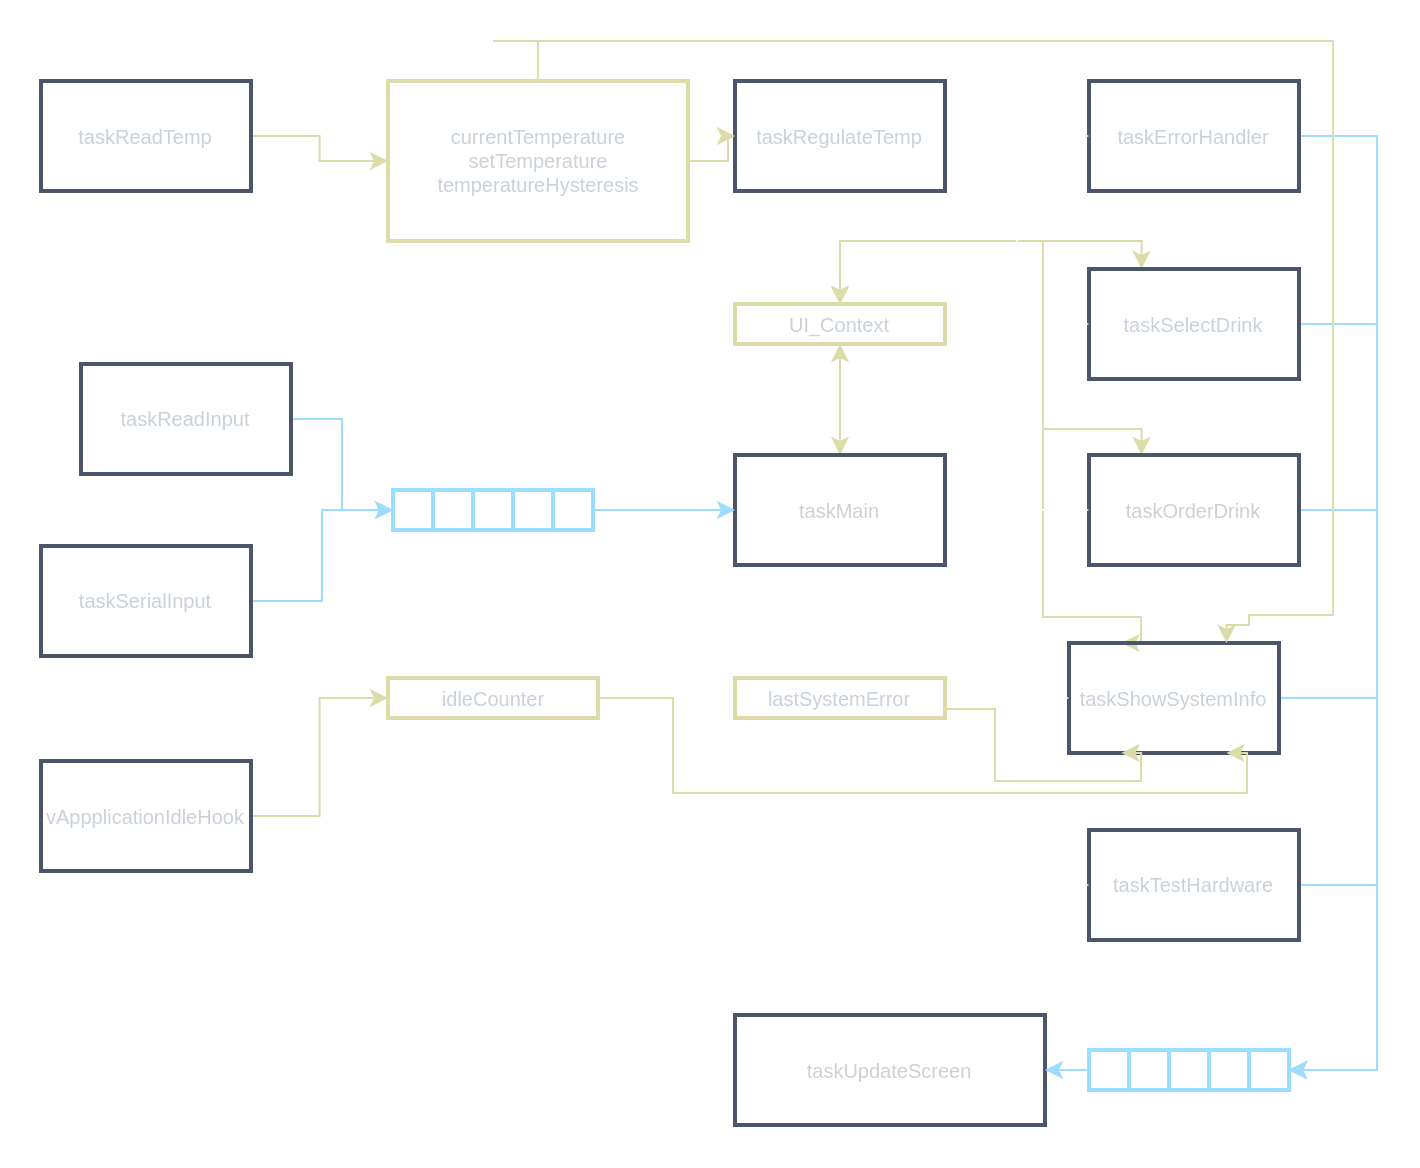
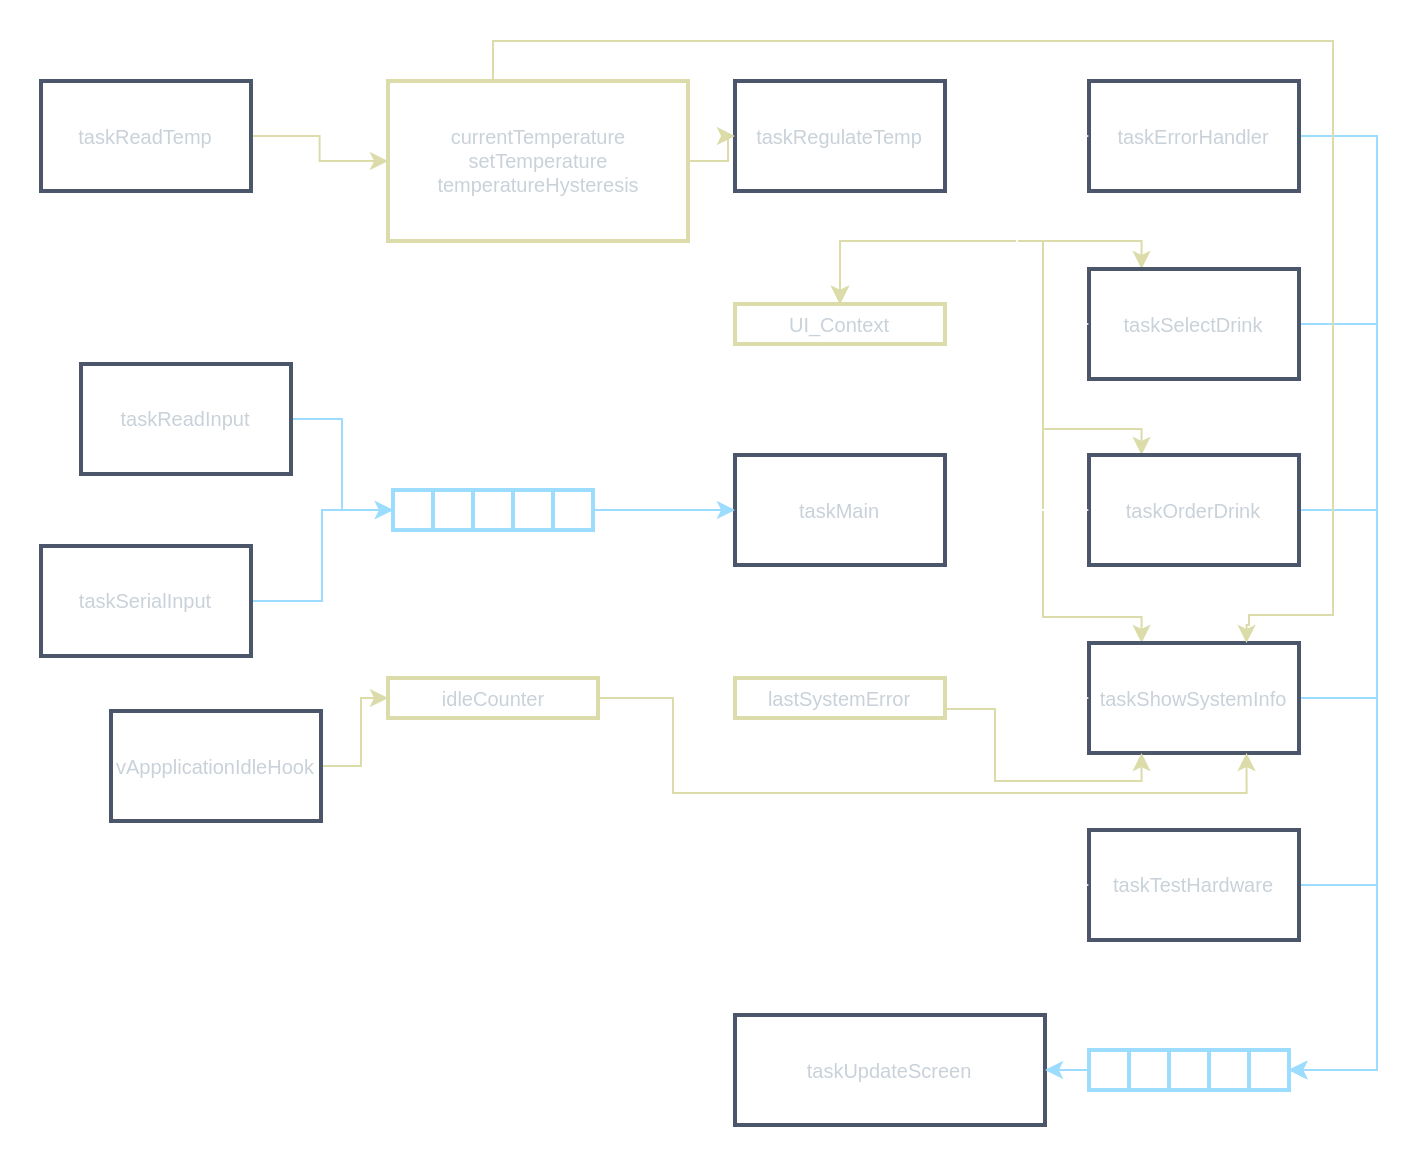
(840, 400) -> none
(1174, 698) -> (1194, 698)
(146, 816) -> (216, 766)
